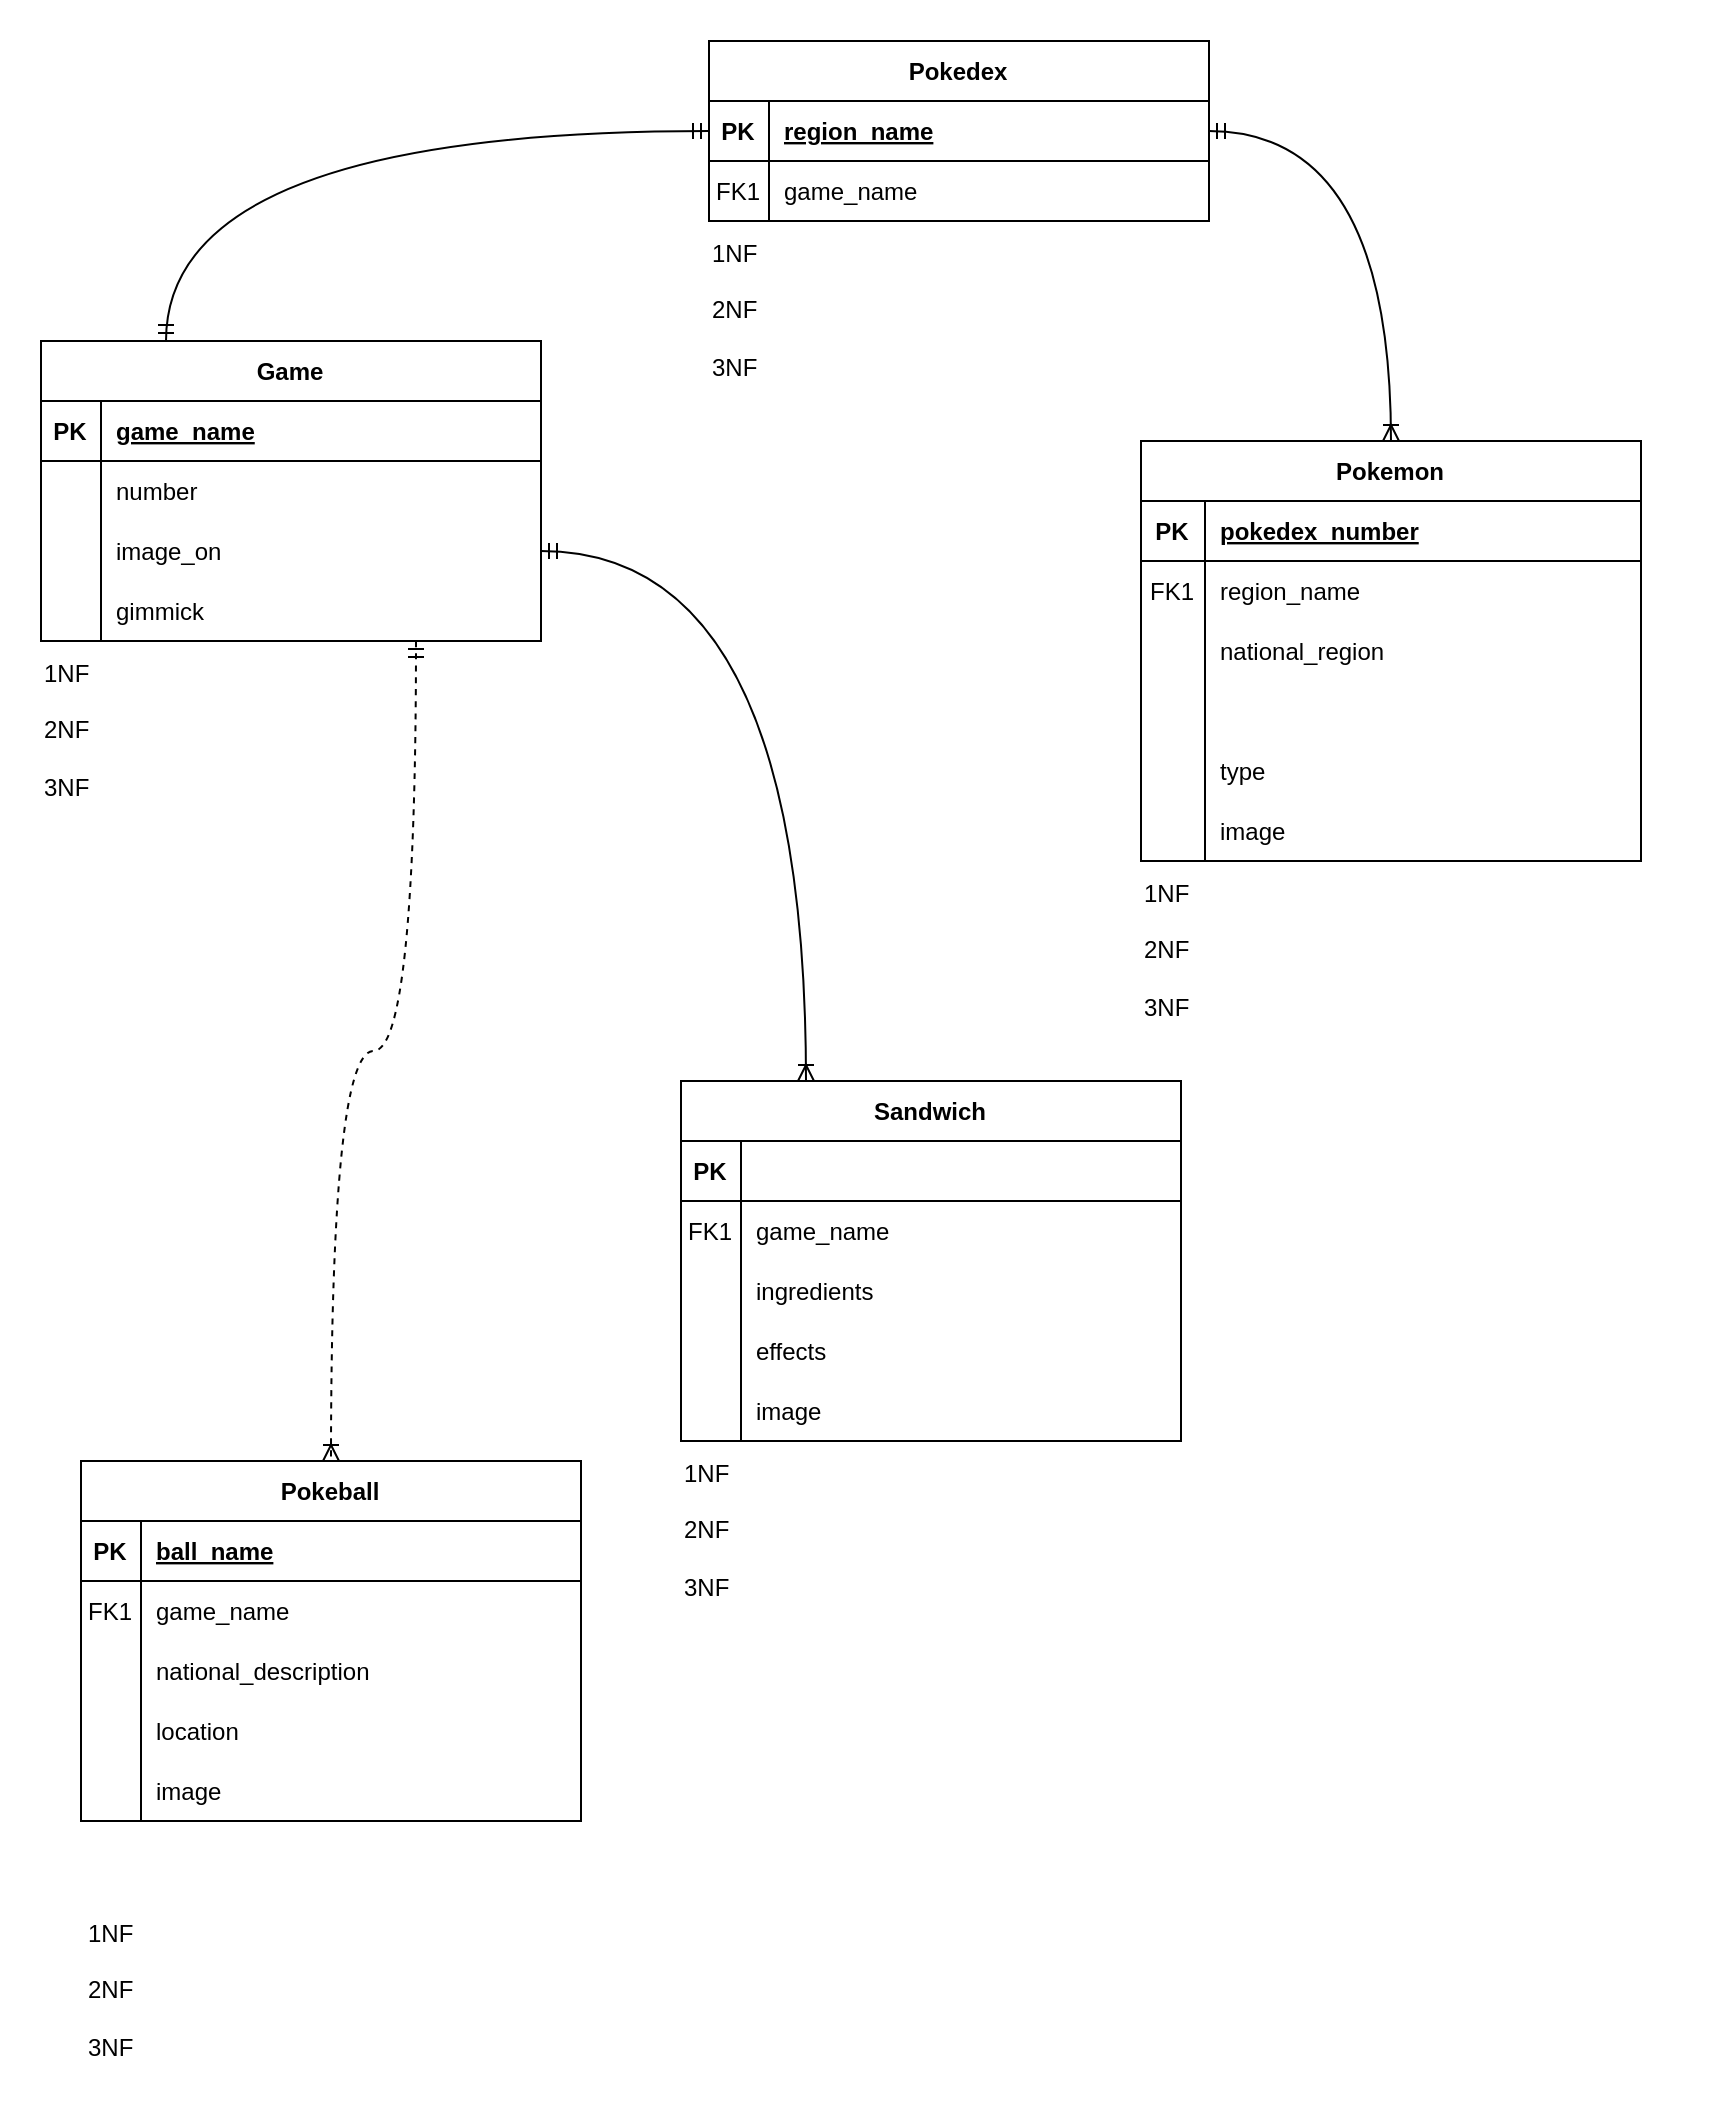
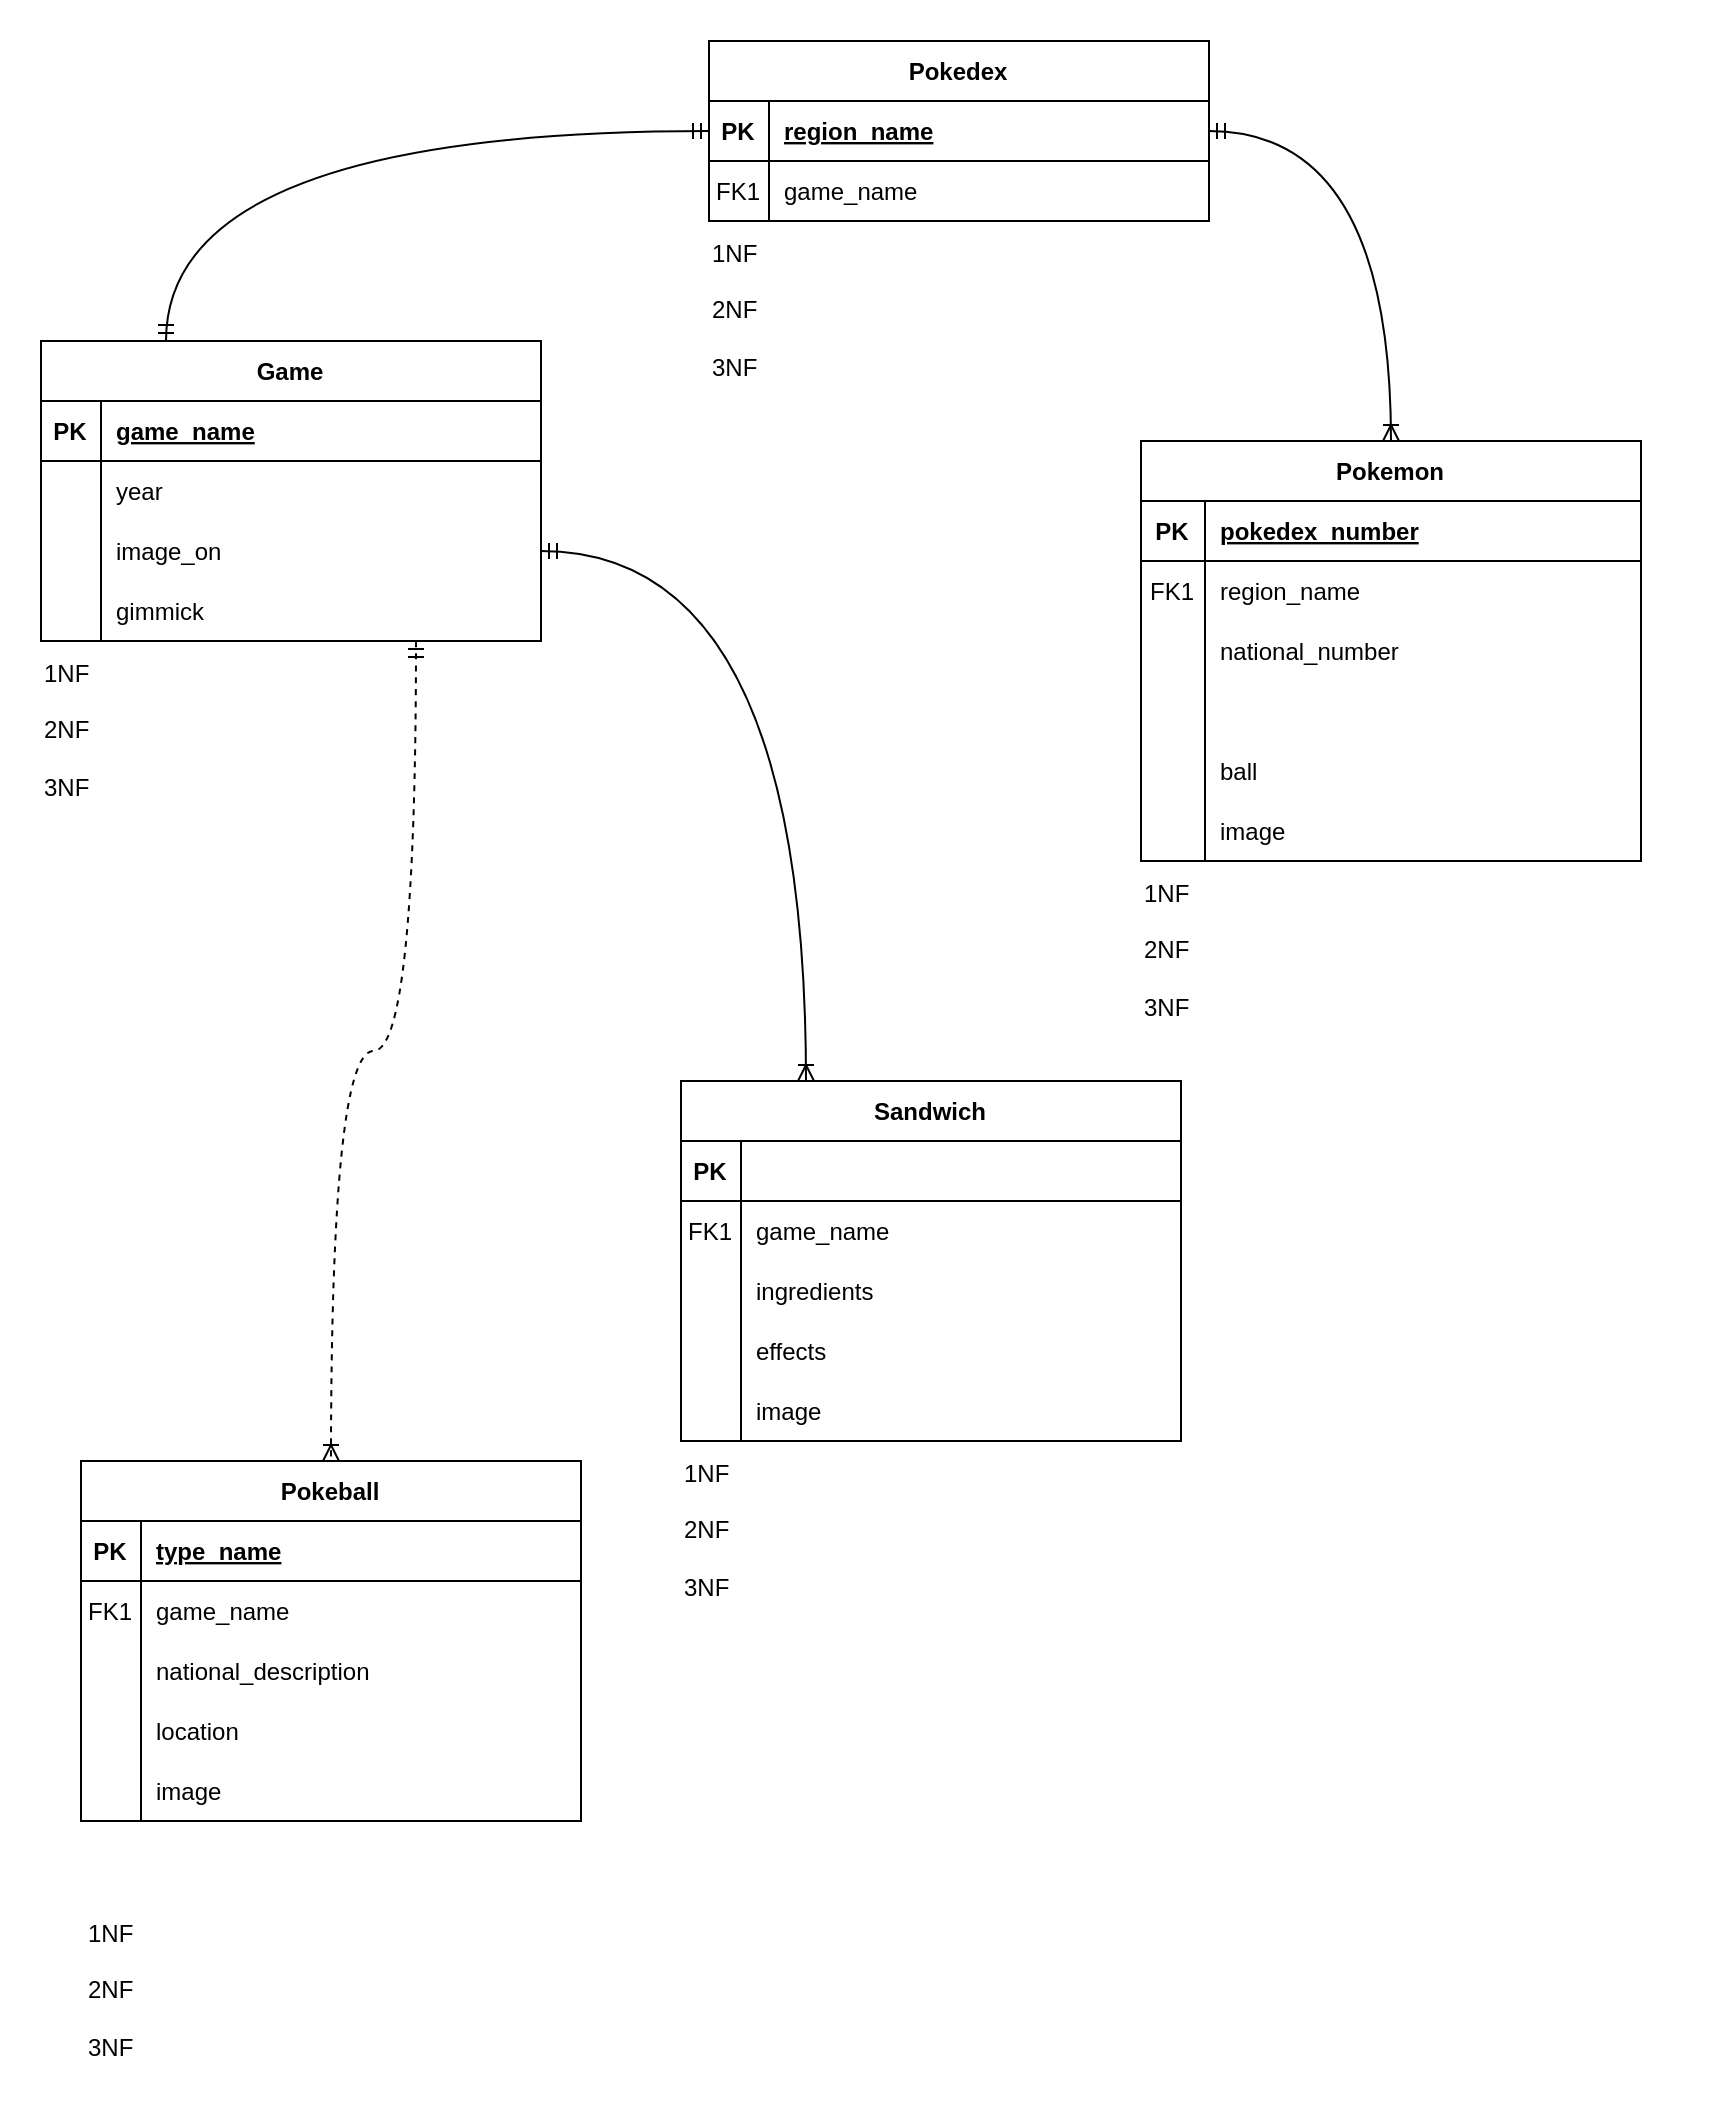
(156, 492) -> (143, 492)
(1311, 652) -> (1315, 652)
(1247, 772) -> (1241, 772)
(210, 1552) -> (216, 1552)
